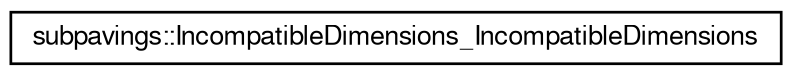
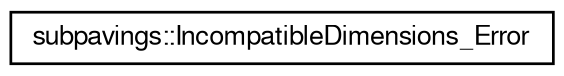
(396, 38) -> (282, 38)
